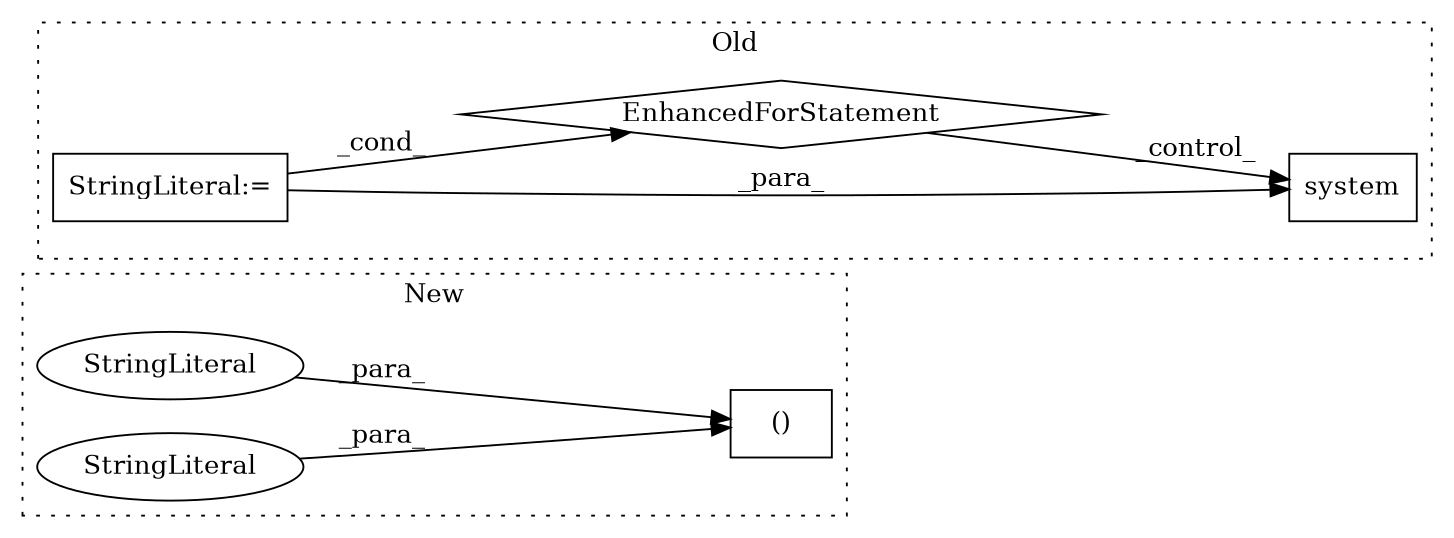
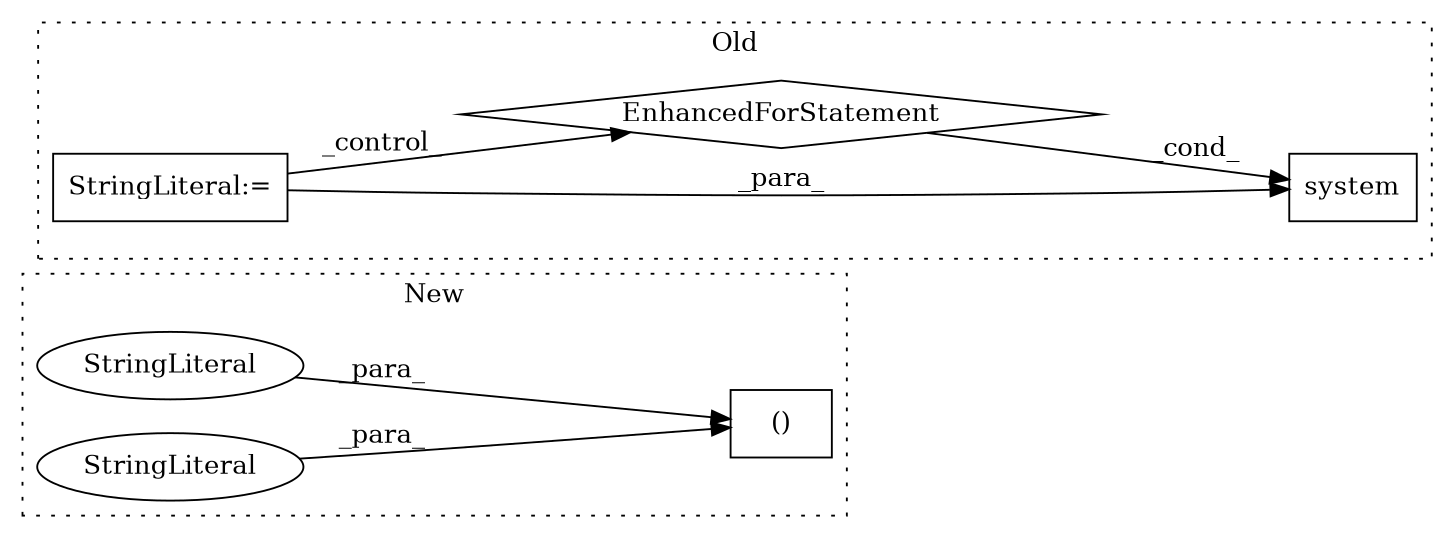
(382, 143) -> (382, 143)
(1196, 149) -> (1196, 149)
